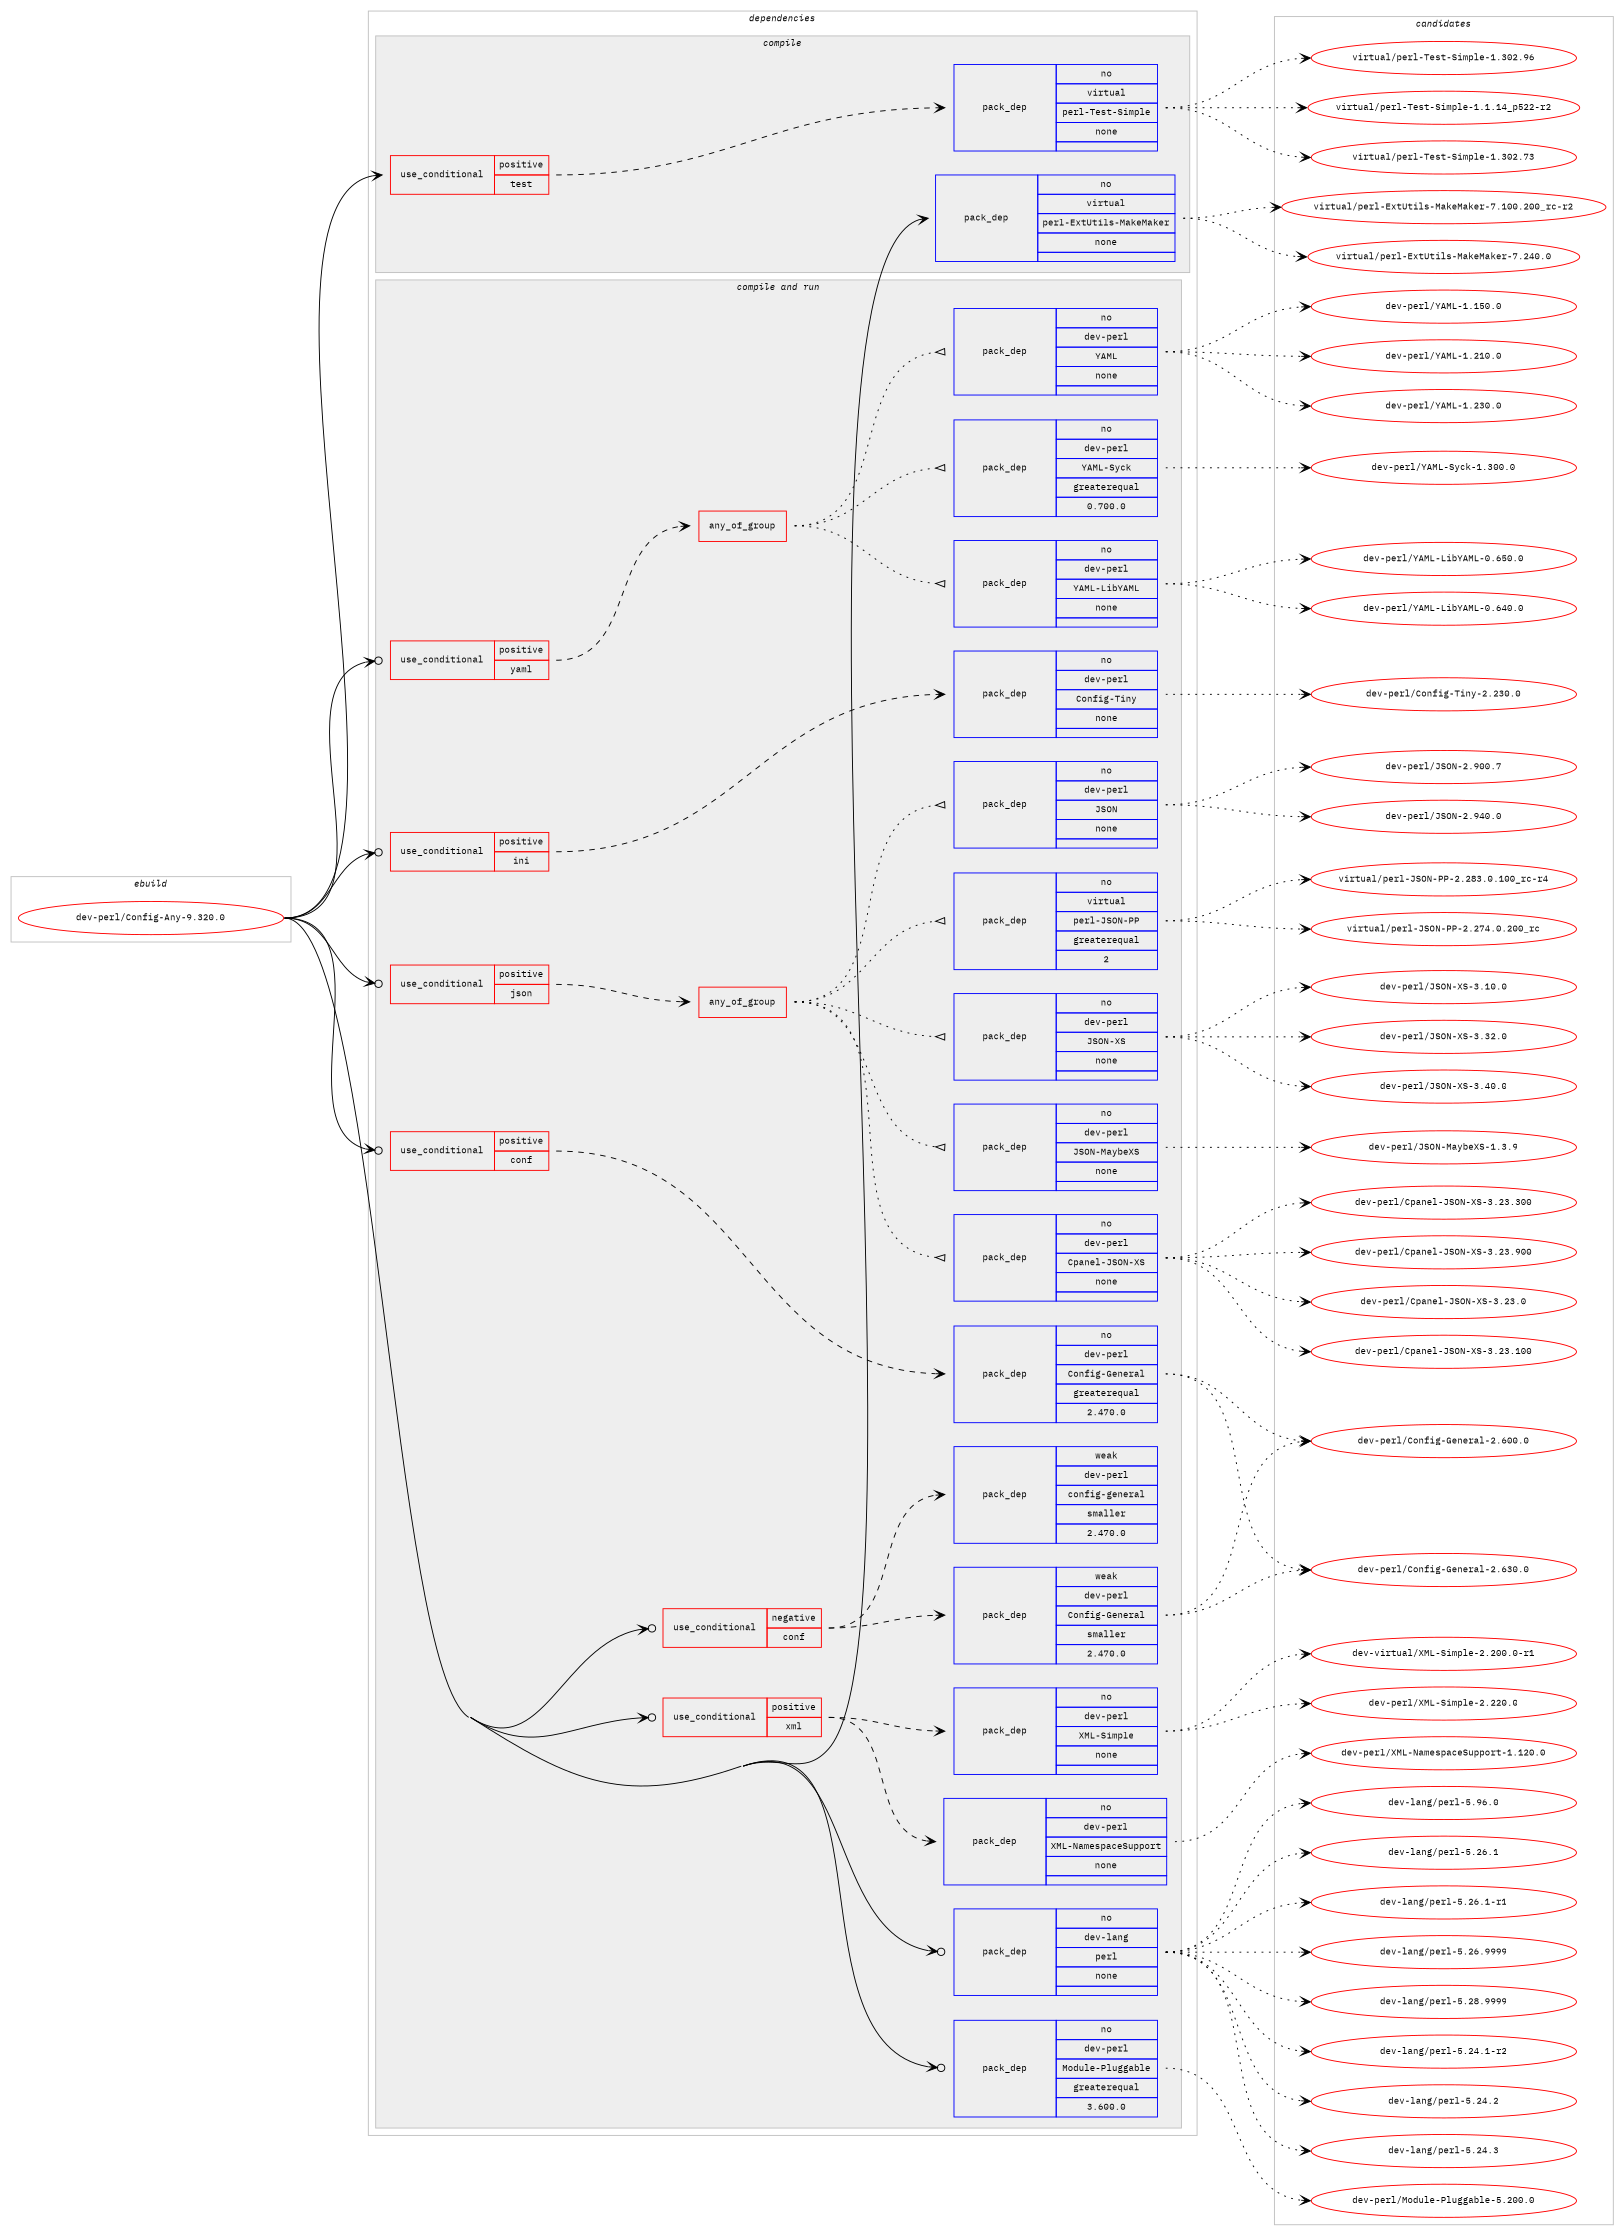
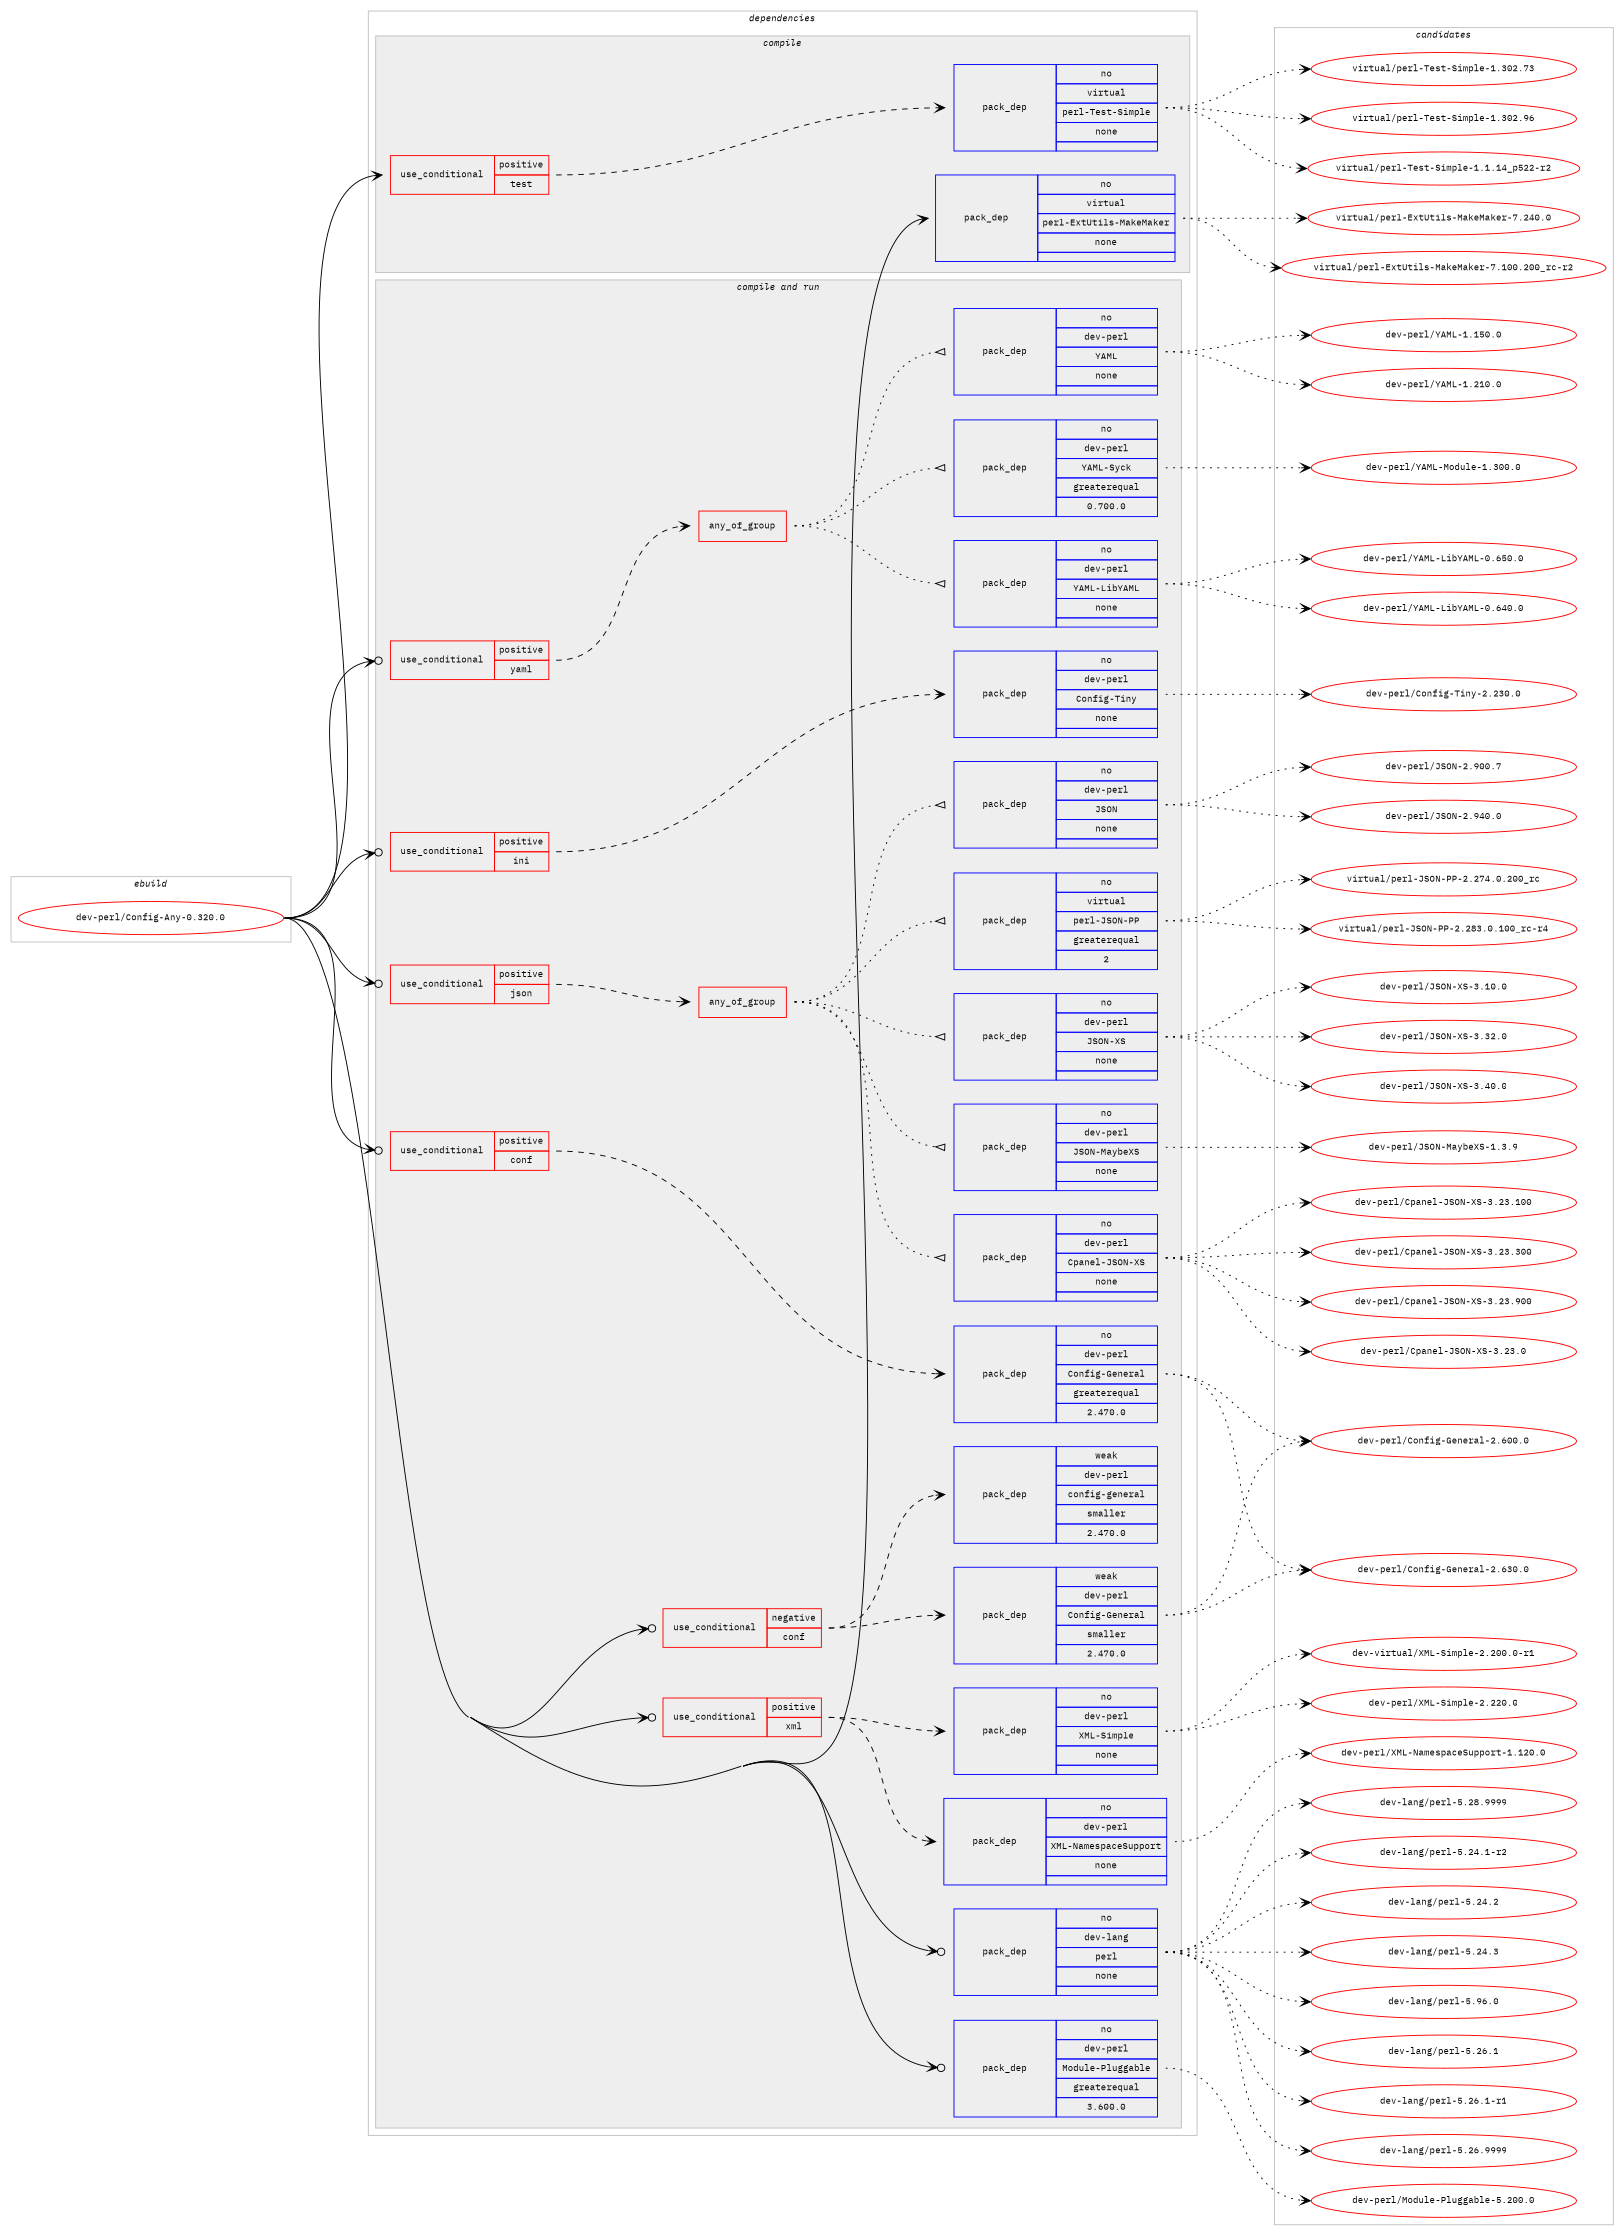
(1444, 406) -> none
(1444, 468) -> (1444, 468)
(151, 918) -> (151, 918)
